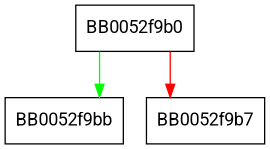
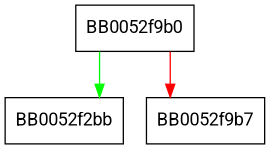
(64, 121) -> (64, 121)
